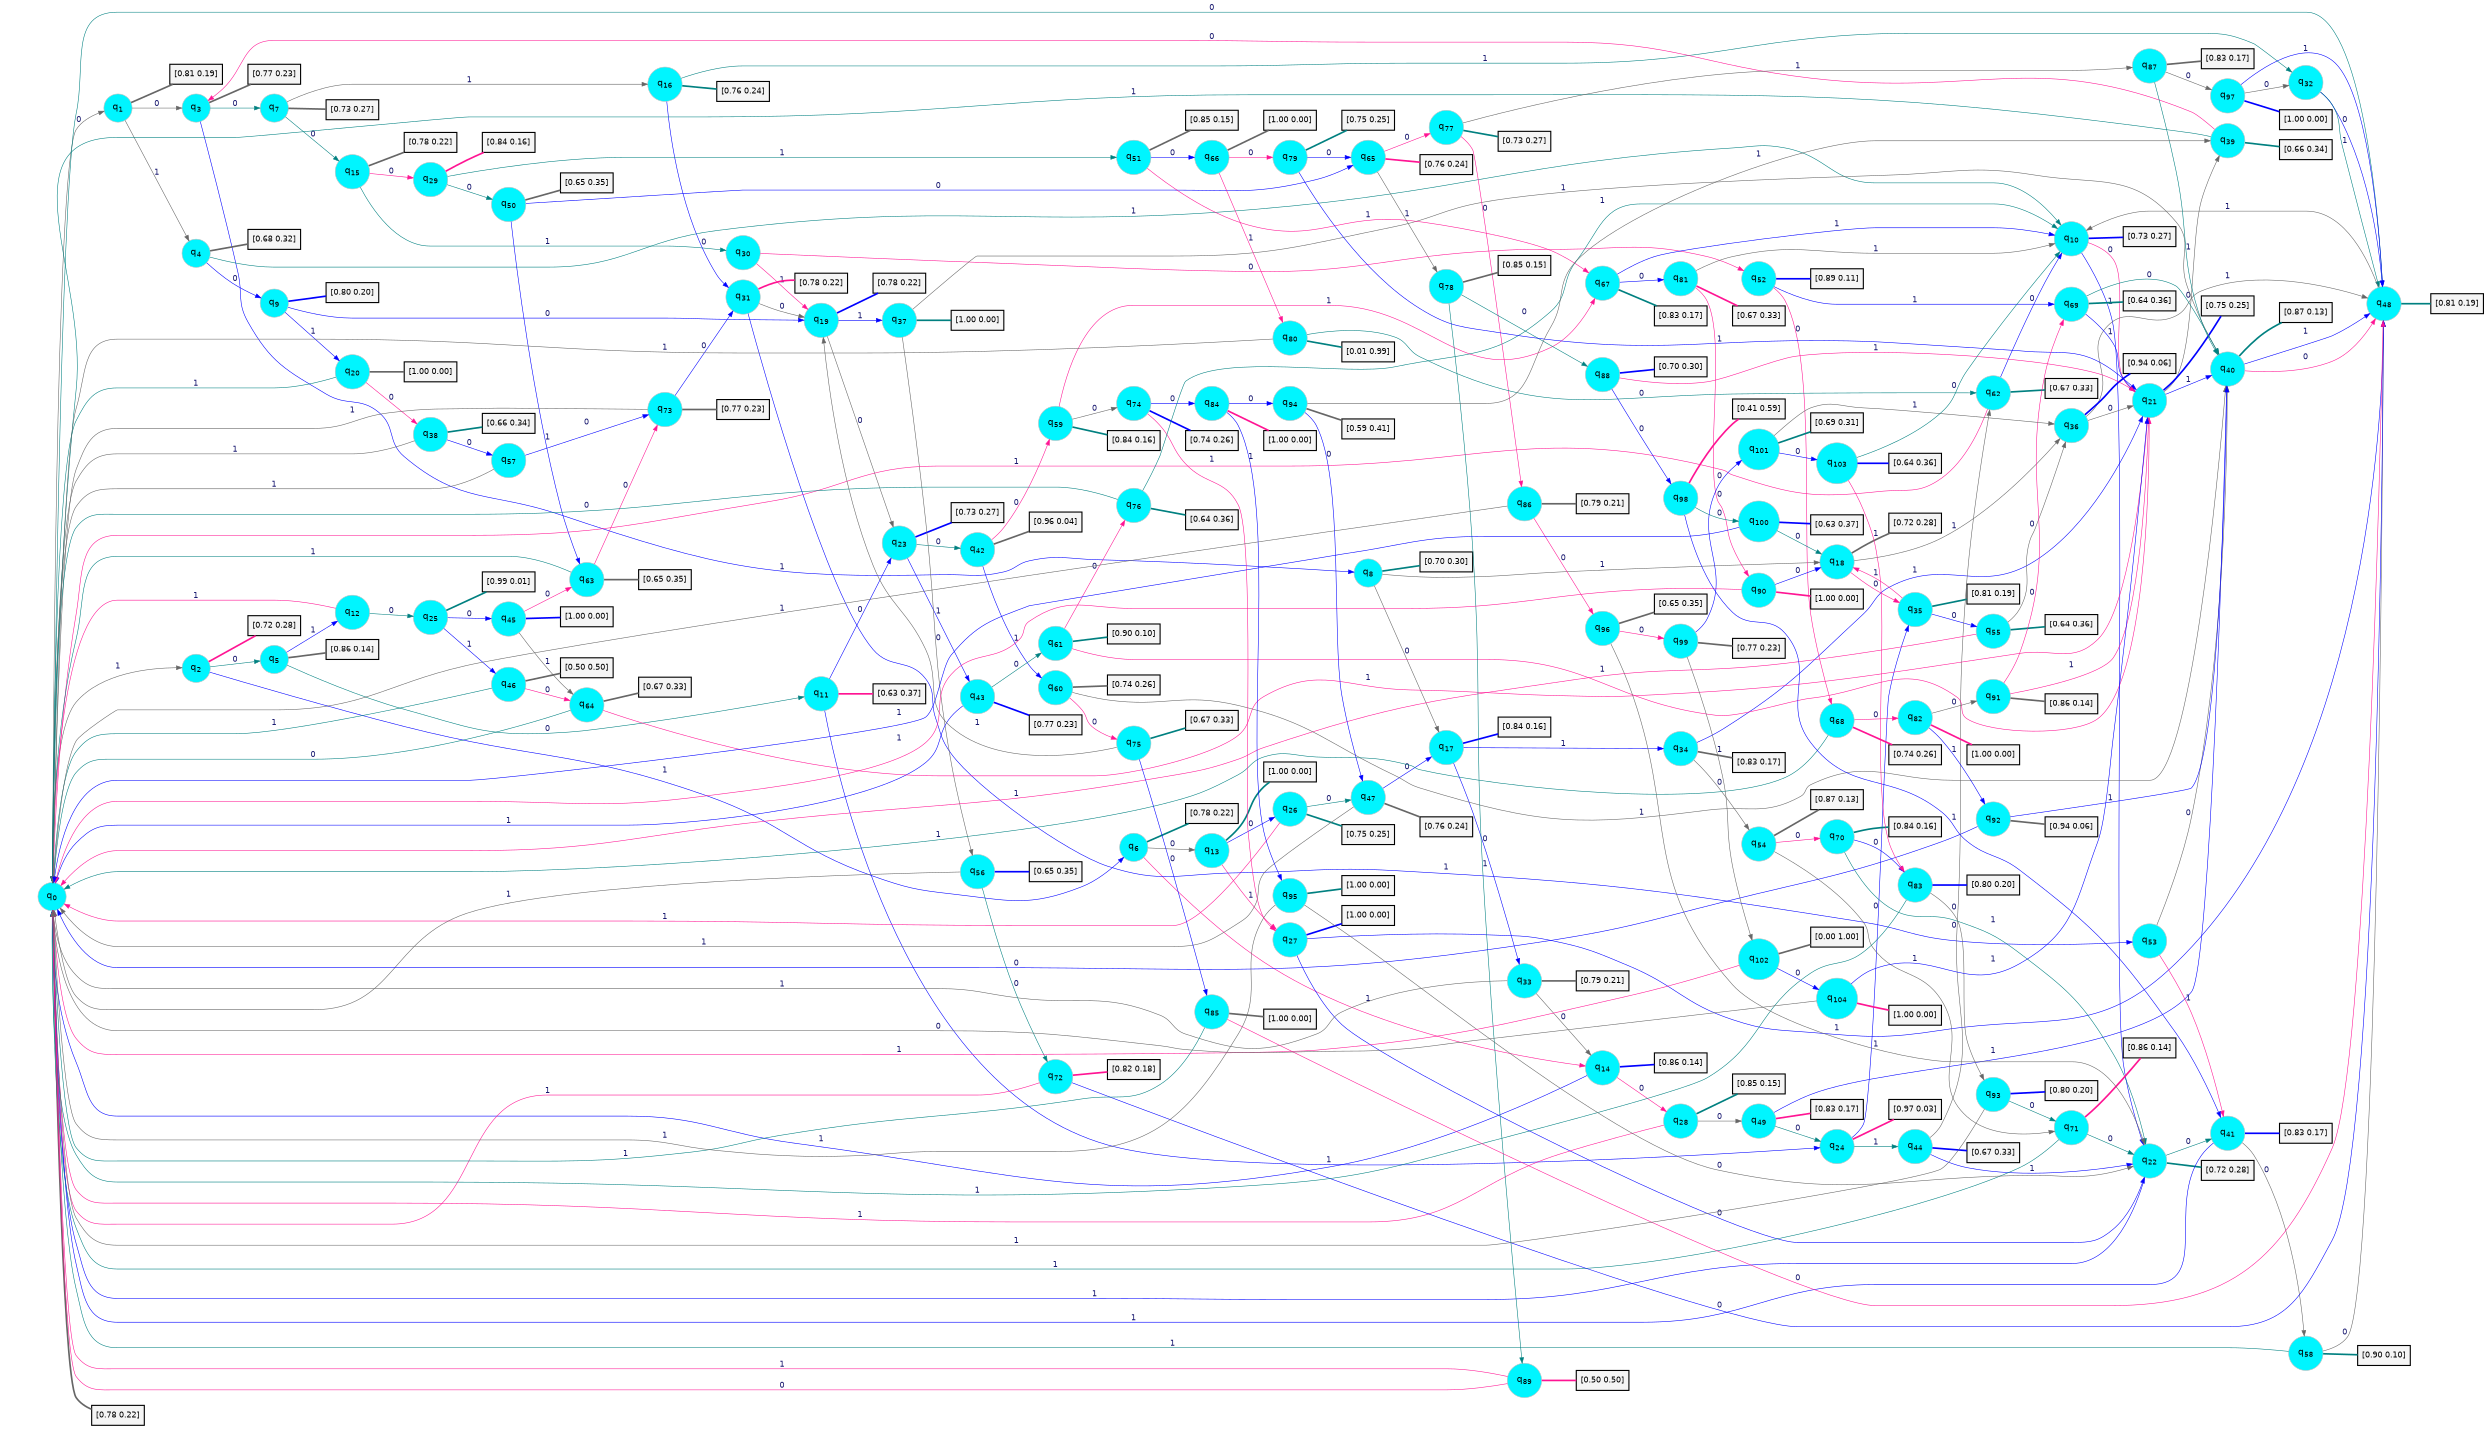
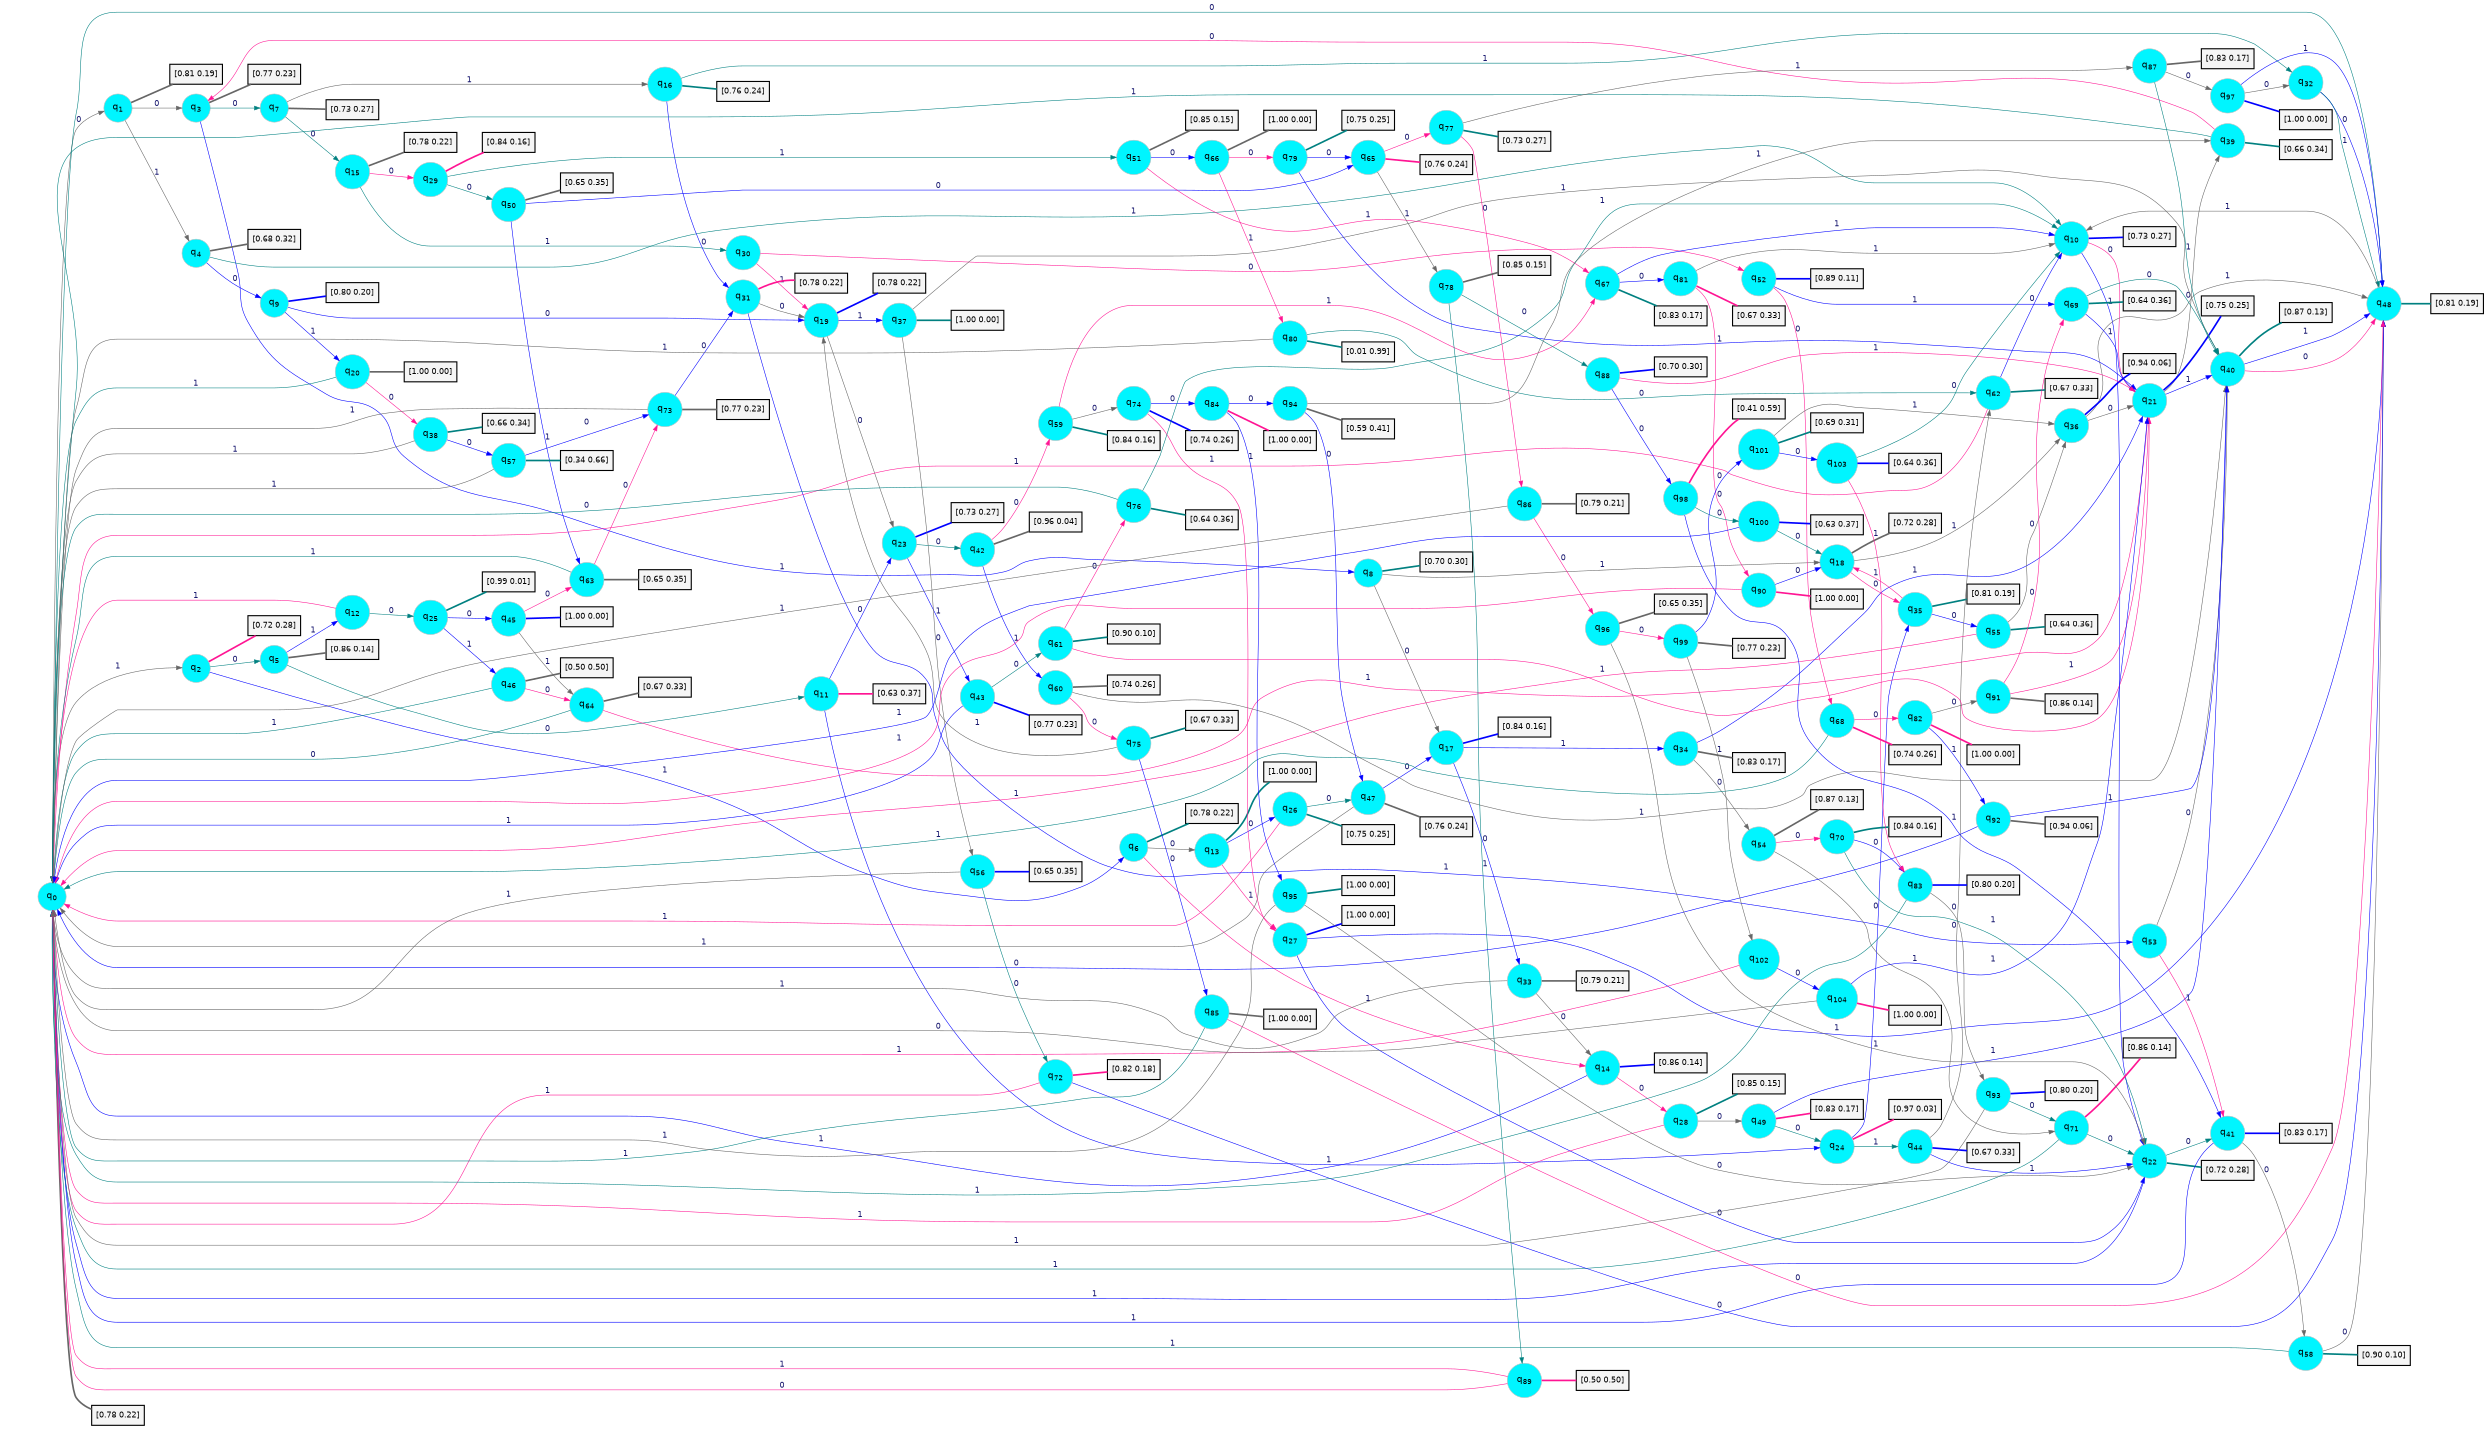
none -> (587, 461)
(1837, 937) -> none
